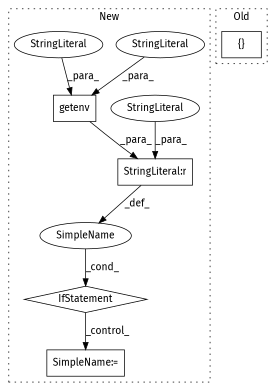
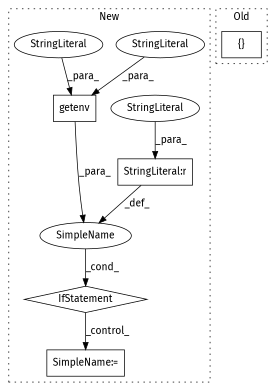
(110, 138) -> (78, 169)
